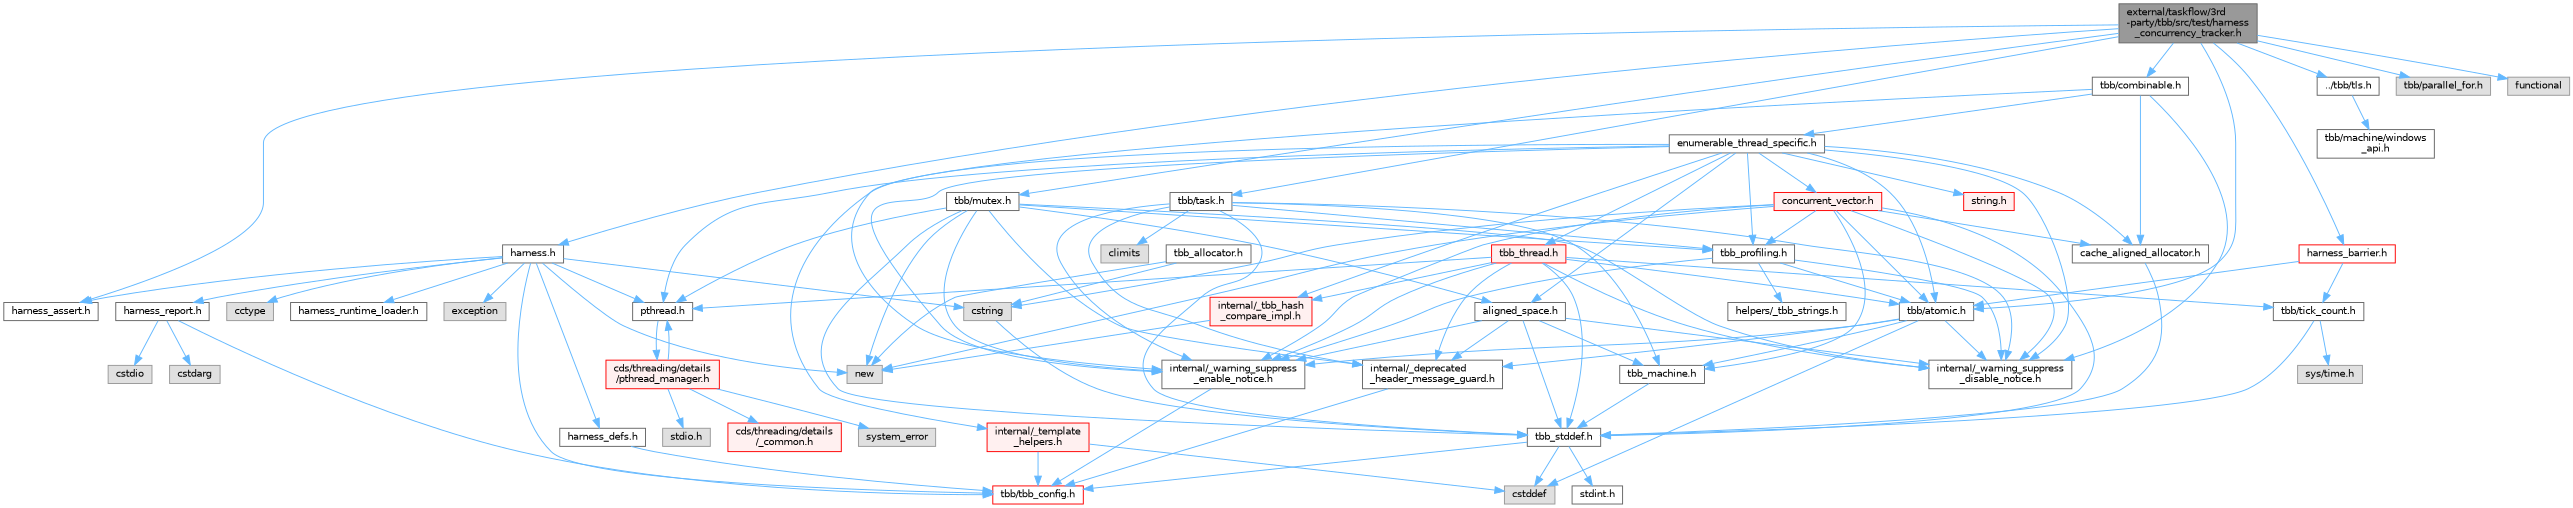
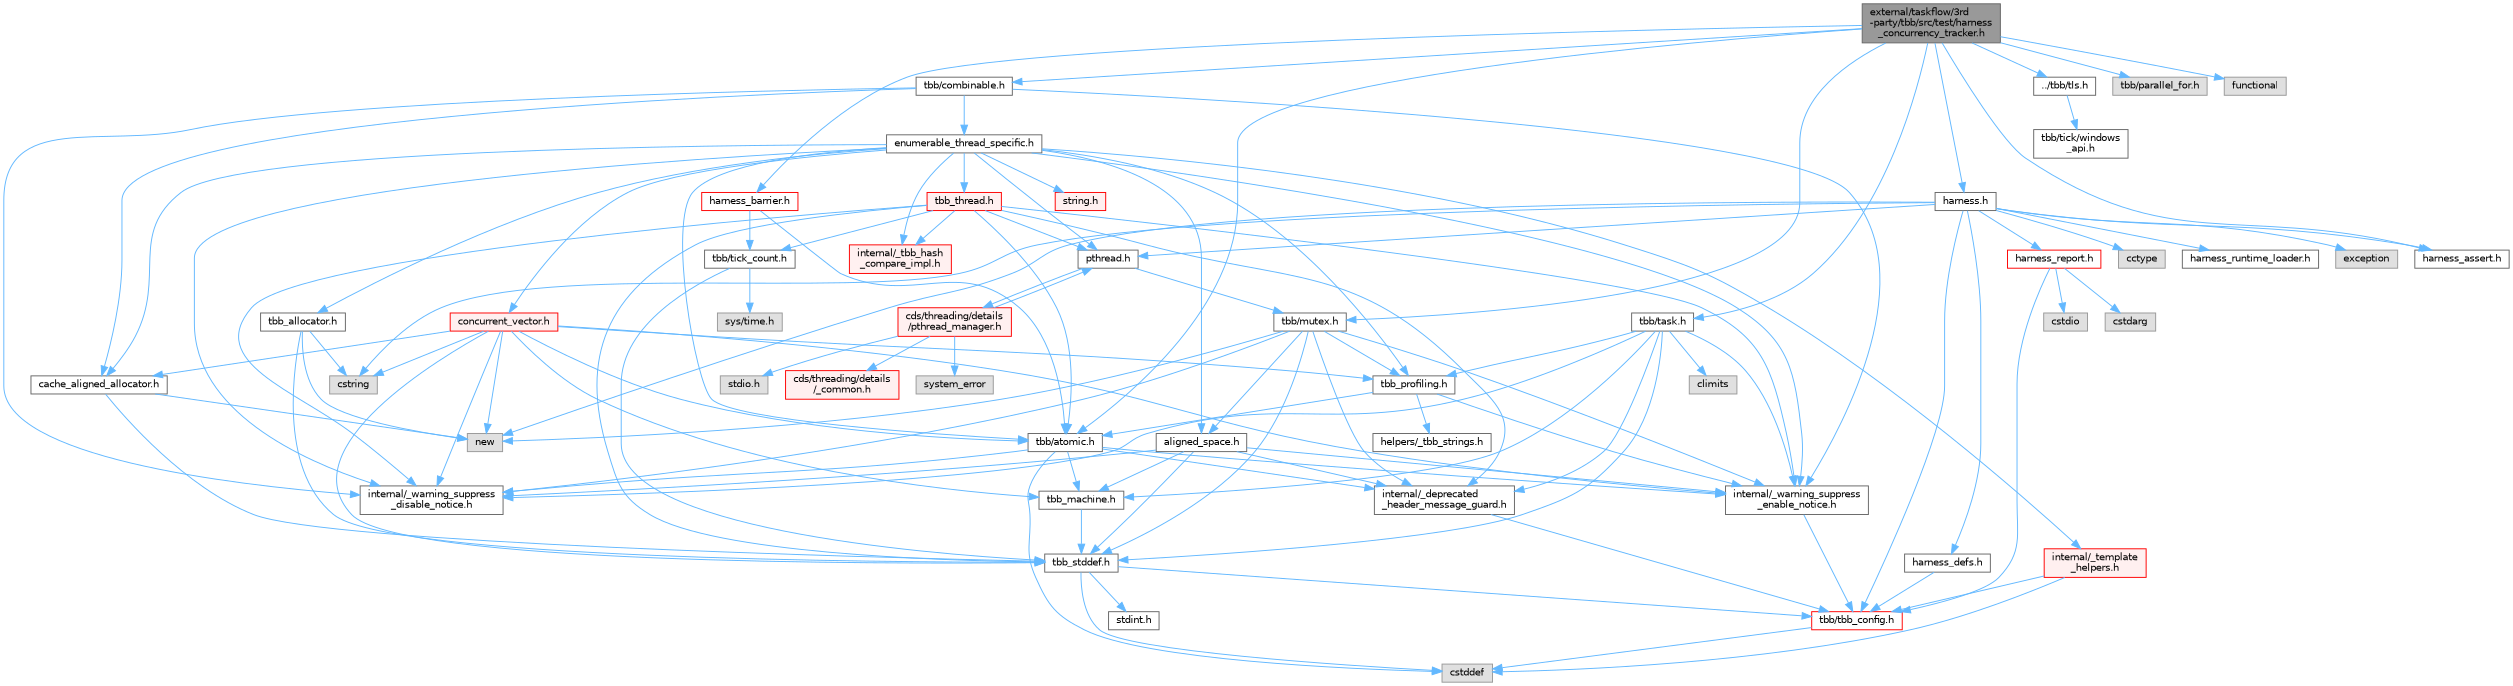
(2376, 144) -> (2081, 144)
none -> (596, 193)
(811, 239) -> (1194, 286)
(1887, 274) -> none
(162, 312) -> (2054, 259)
(1051, 345) -> (306, 416)
(1164, 404) -> (585, 552)
none -> (1657, 648)
